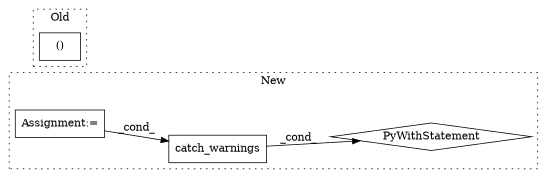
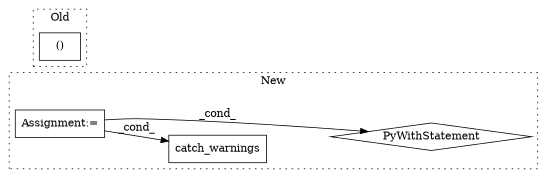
(309, 144) -> (233, 123)
